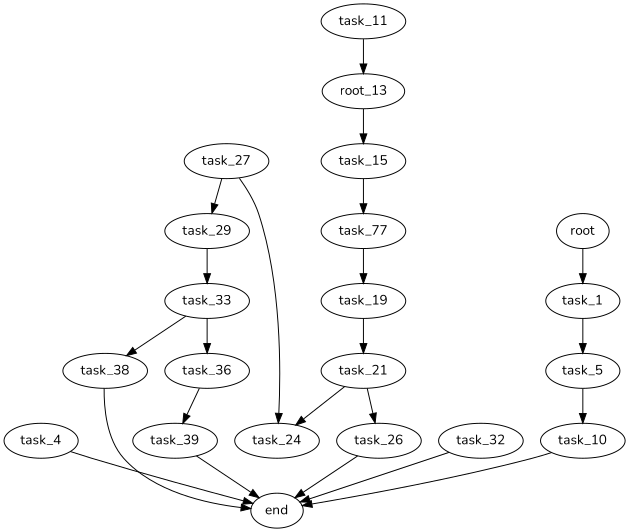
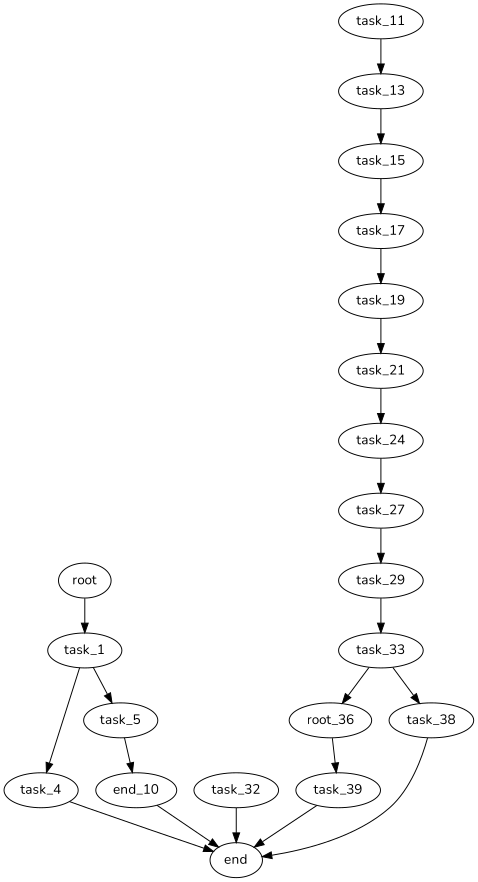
(363, 91) -> (381, 91)
(363, 231) -> (381, 231)
(275, 292) -> (381, 471)
(207, 371) -> (330, 720)
(379, 441) -> none
(583, 441) -> (136, 790)
none -> (65, 715)
